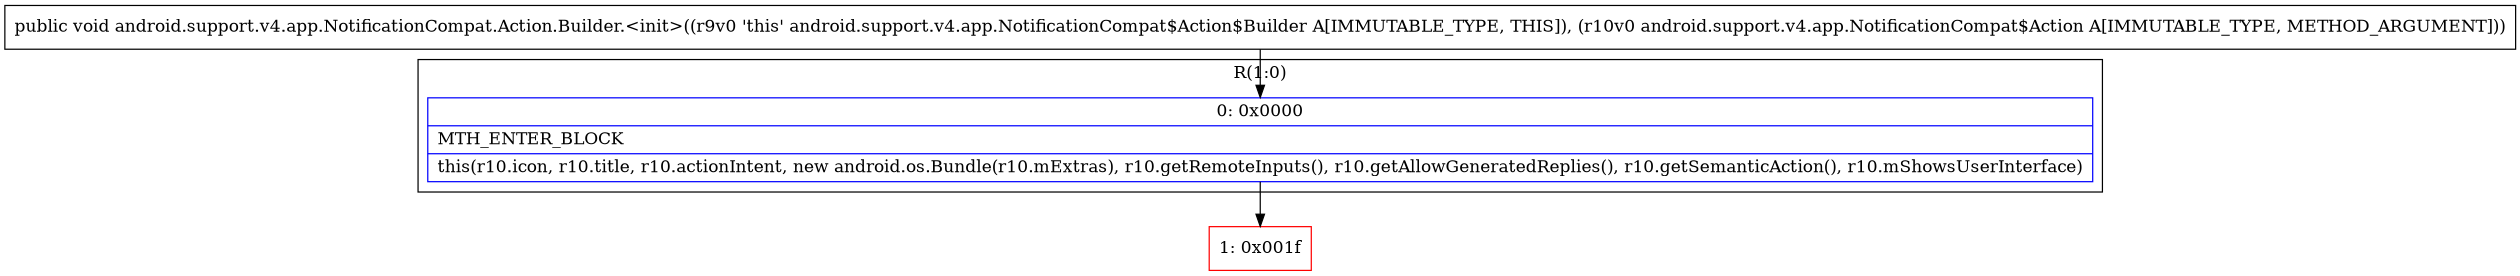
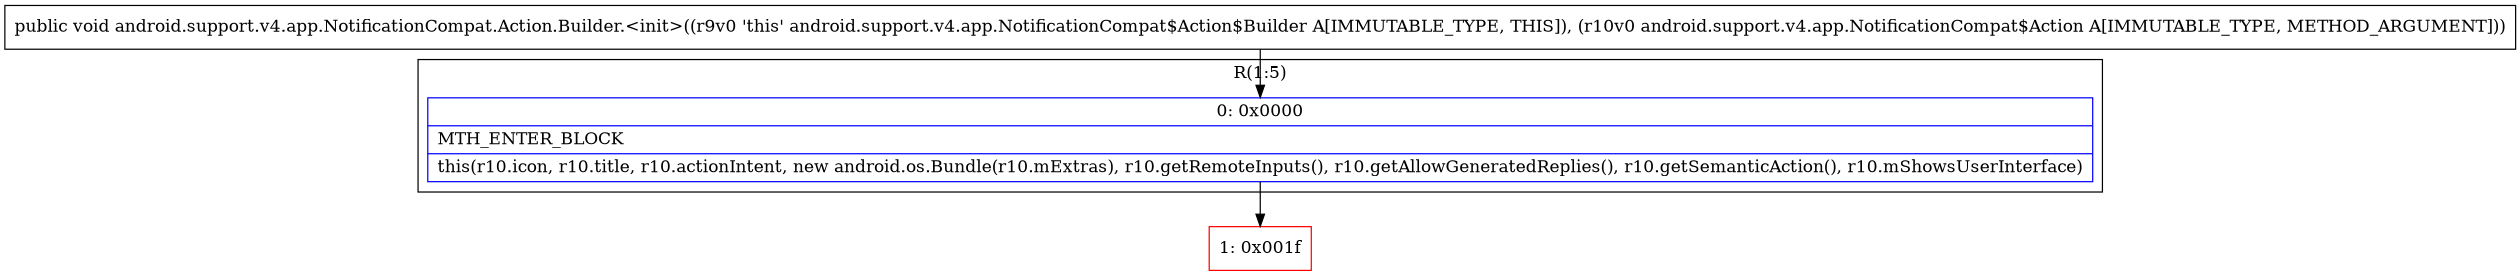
(1260, 74) -> (1260, 74)
